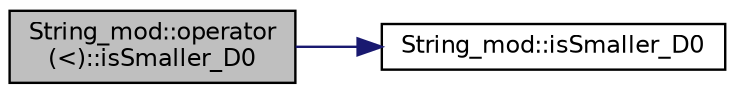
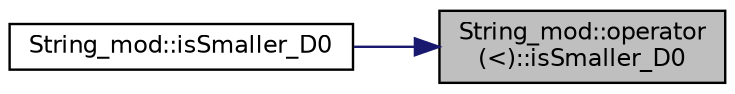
(327, 47) -> (384, 47)
